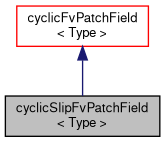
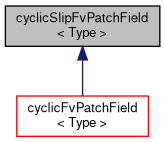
(83, 78) -> (83, 78)
